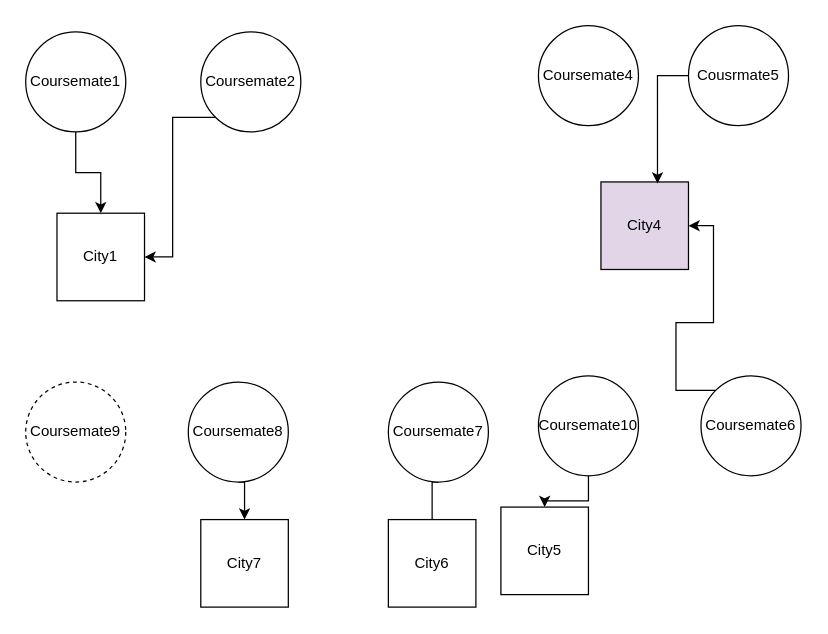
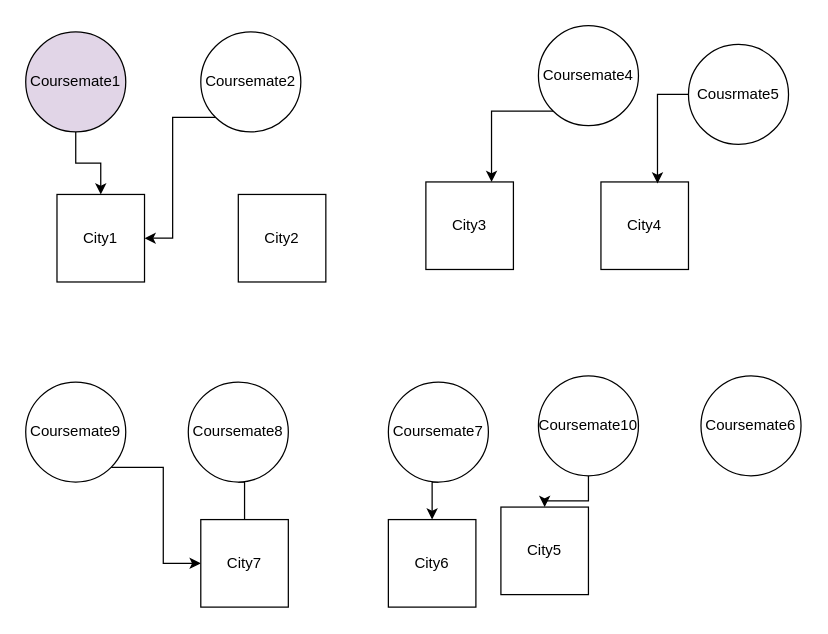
(738, 76) -> (738, 94)
(76, 82) -> (76, 82)
none -> (491, 111)
none -> (469, 226)
(644, 226) -> (644, 226)
none -> (282, 238)
(101, 257) -> (101, 238)
(698, 323) -> none
(76, 432) -> (76, 432)
none -> (163, 504)
(244, 509) -> (244, 513)
(432, 513) -> (432, 509)
